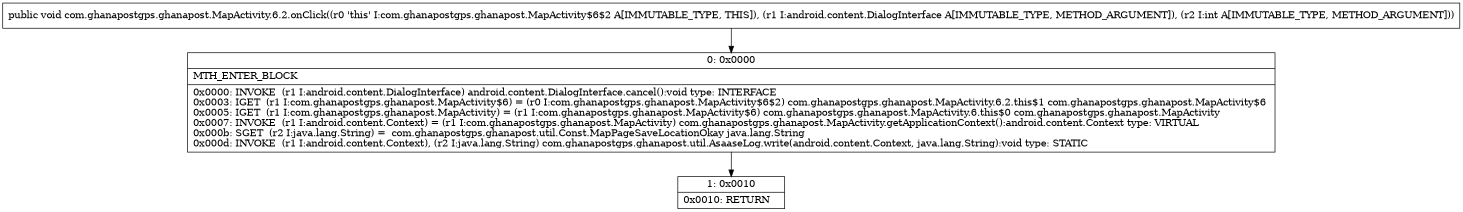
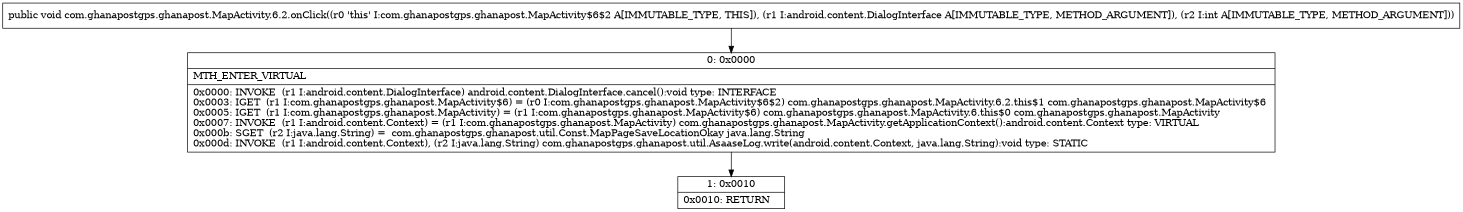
(245, 76) -> (249, 76)
